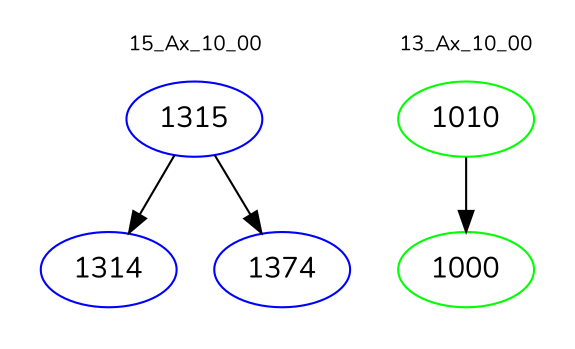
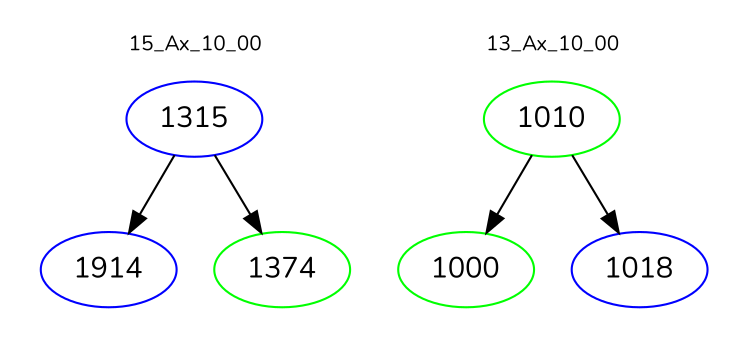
(109, 270) -> (109, 270)
(282, 270) -> (282, 270)
none -> (640, 270)
